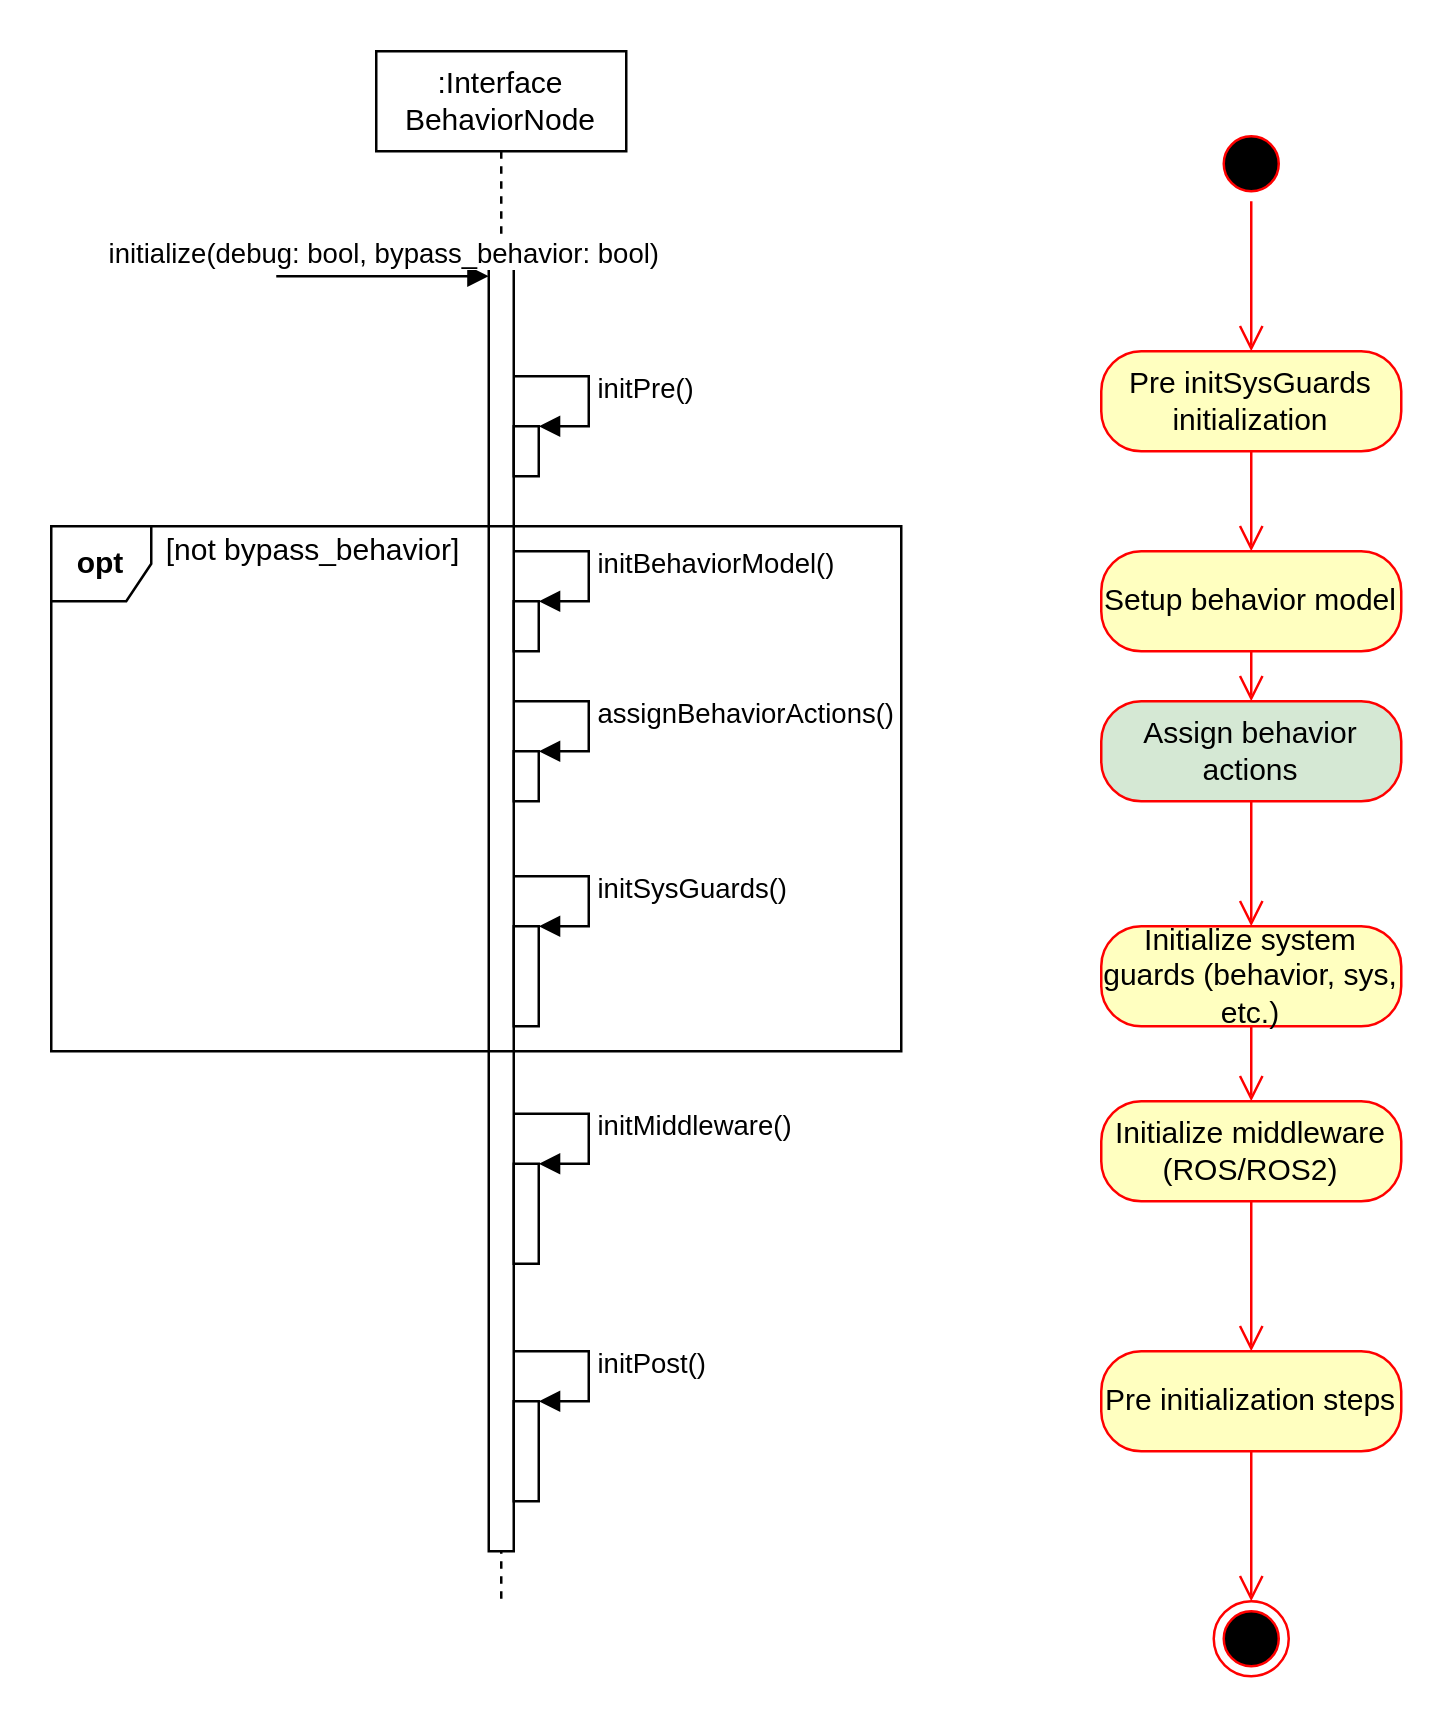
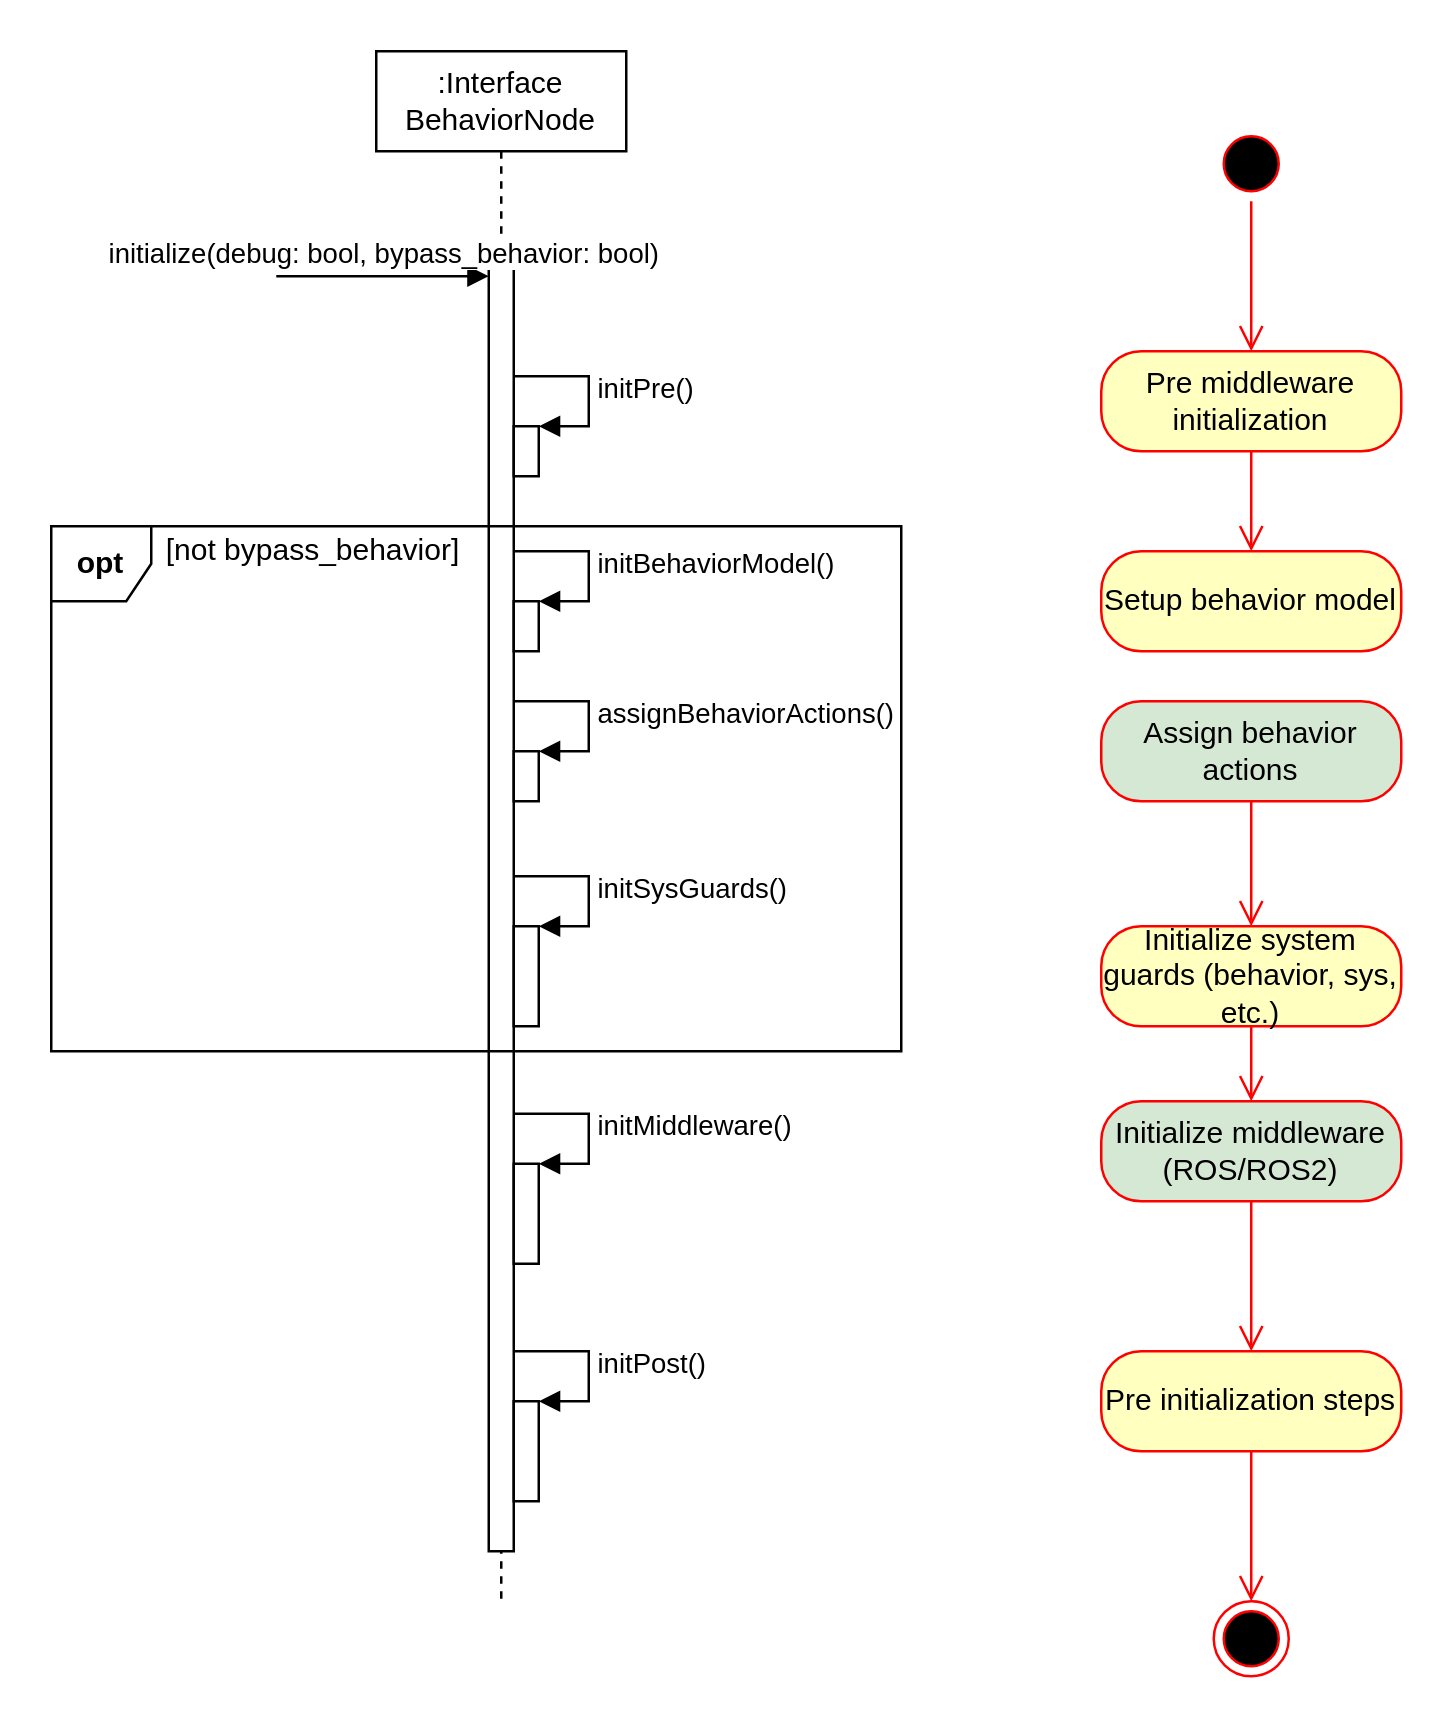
(1251, 401) -> (1251, 401)
(1251, 673) -> none
(1251, 1151) -> (1251, 1151)
